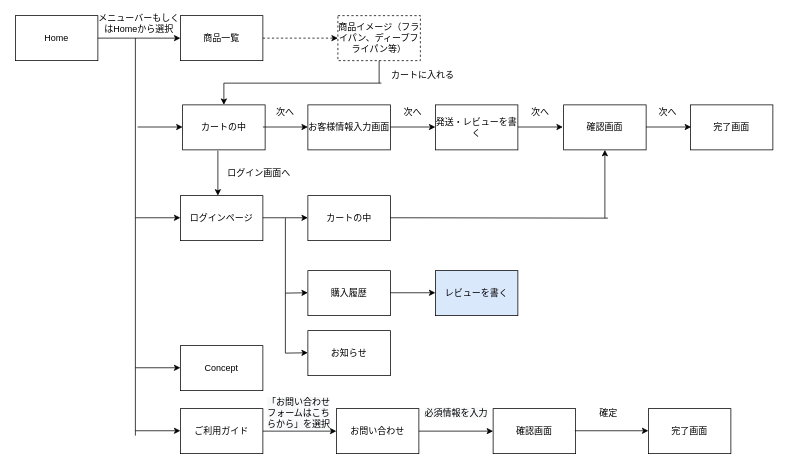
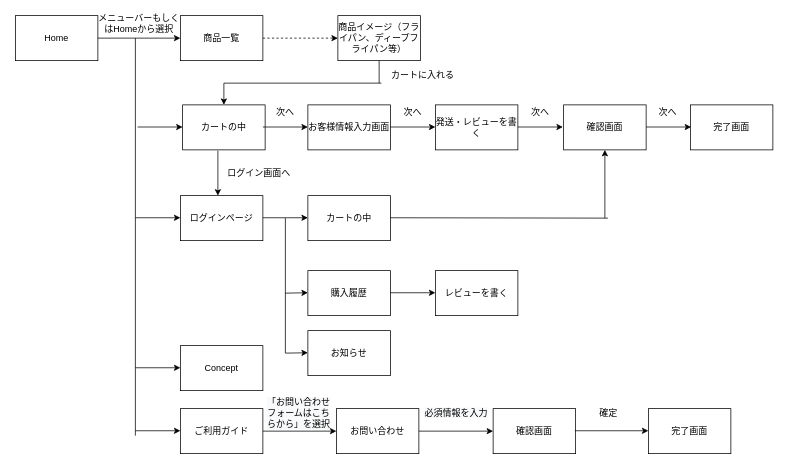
(379, 38) -> (379, 38)
(477, 293) -> (477, 293)
